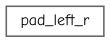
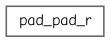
(55, 21) -> (55, 21)
